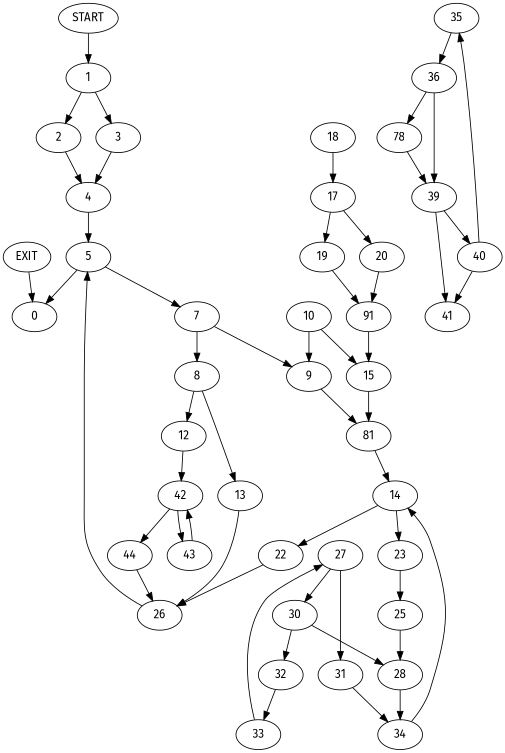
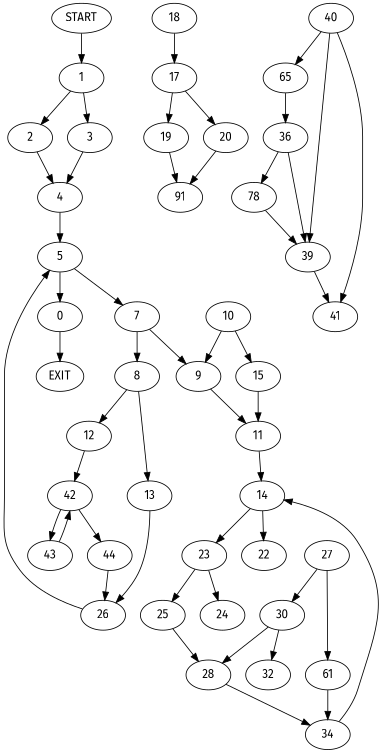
(457, 18) -> (286, 78)
(454, 224) -> (320, 133)
(30, 283) -> (60, 343)
(369, 343) -> none
(369, 436) -> (258, 436)
(224, 584) -> none
none -> (222, 615)
(340, 675) -> (328, 675)
(258, 735) -> none
